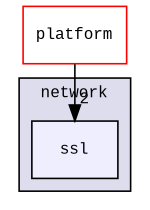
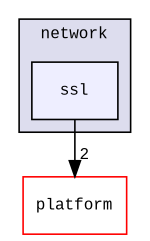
(75, 88) -> (75, 142)
